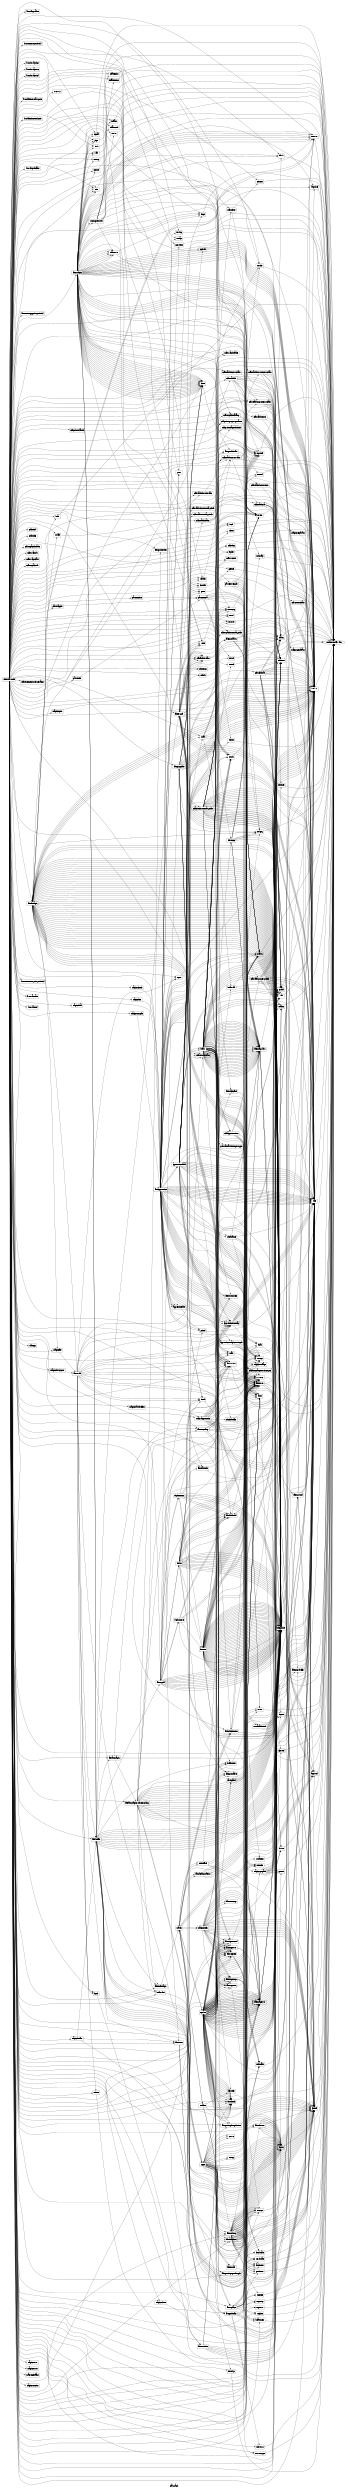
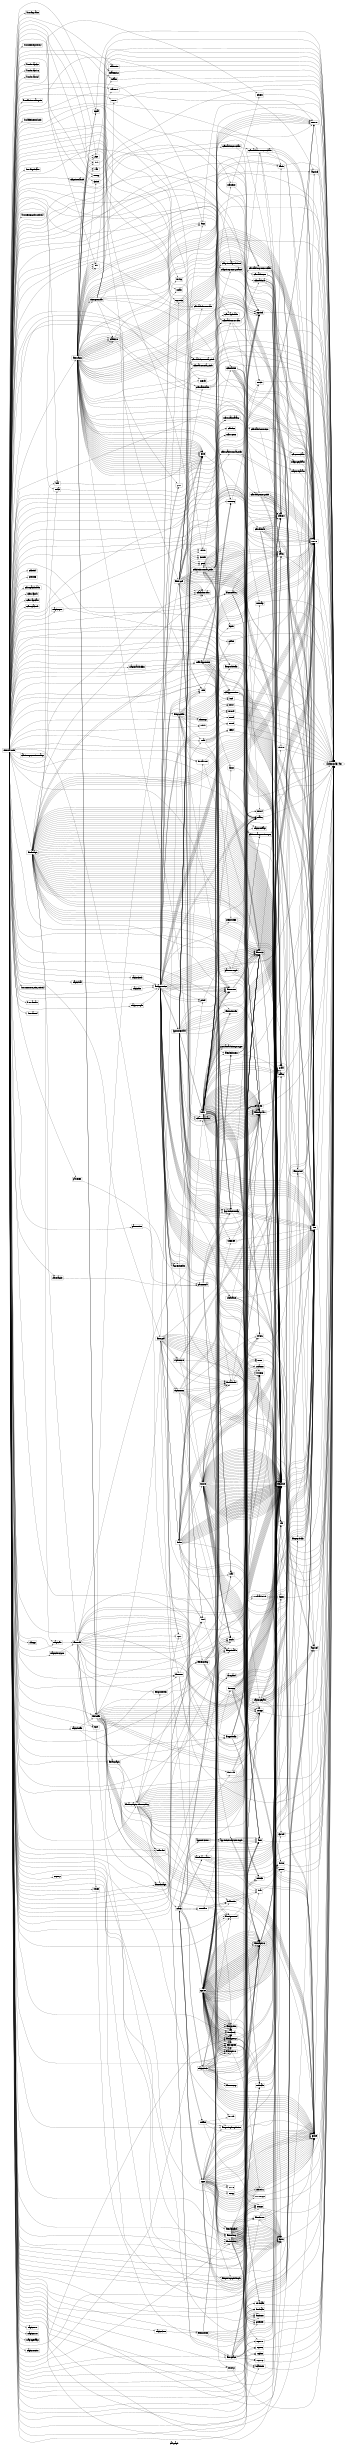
none -> (203, 1840)
